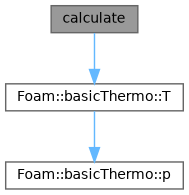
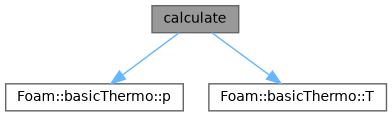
(94, 129) -> (151, 54)
